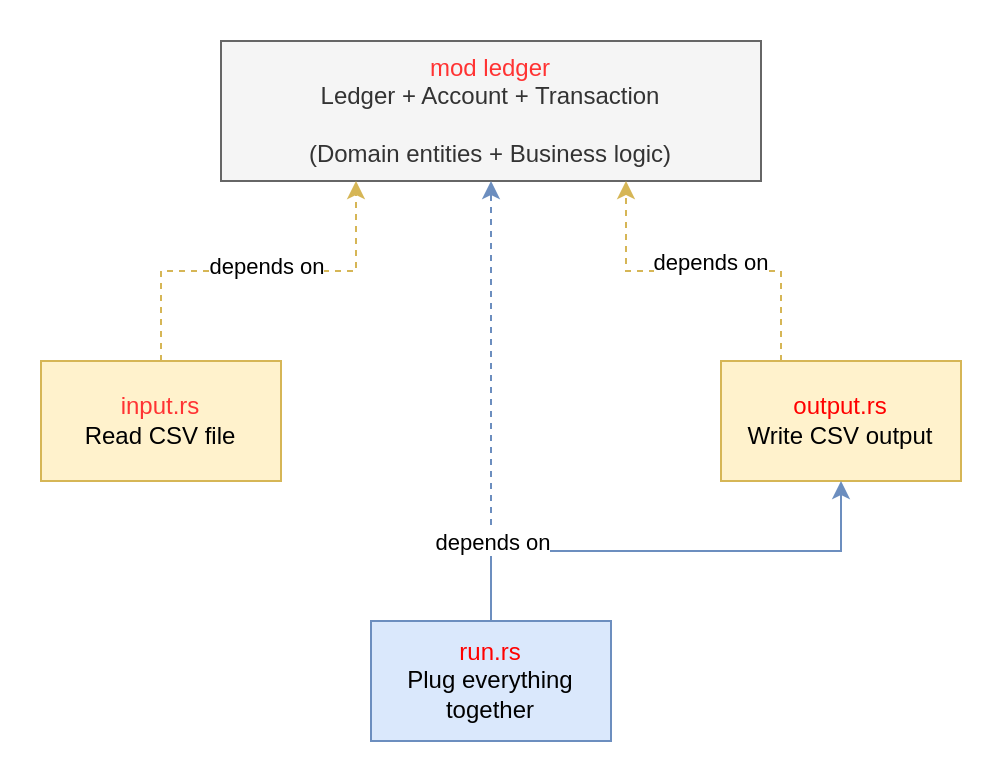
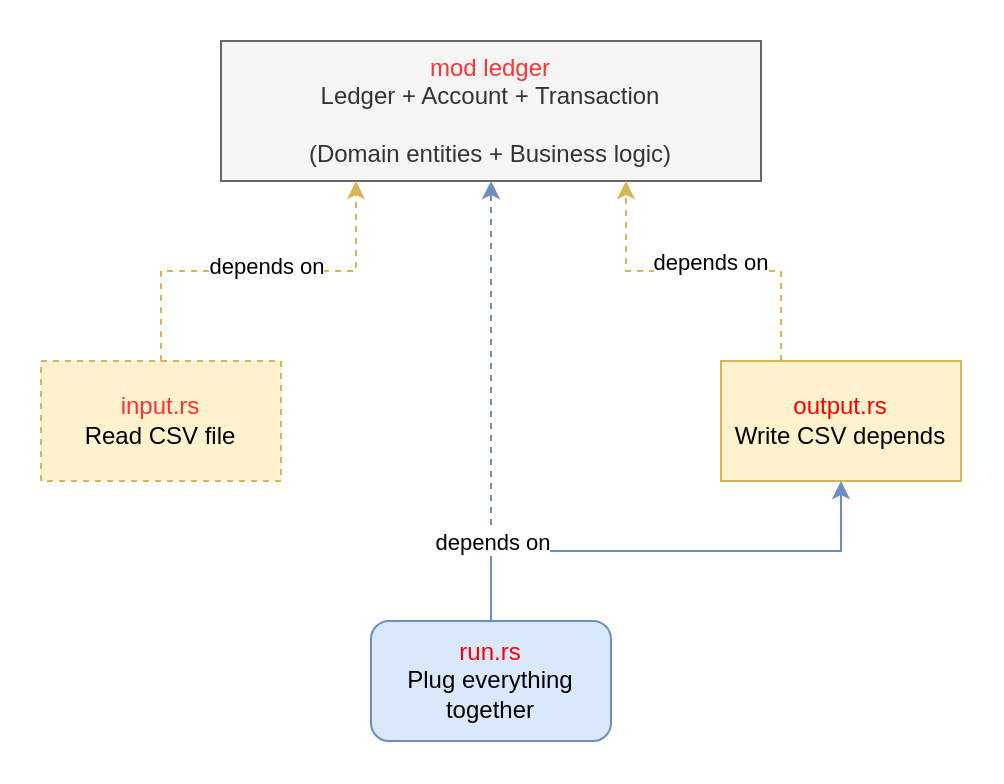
(161, 421) -> (161, 421)
(841, 421) -> (841, 421)
(491, 681) -> (491, 681)
